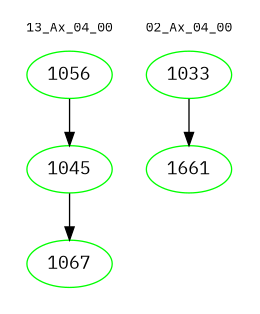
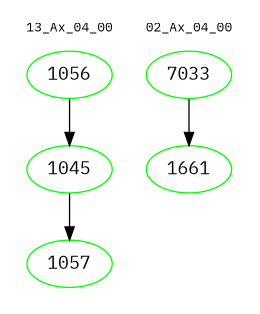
(189, 75) -> (189, 75)
(70, 264) -> (70, 264)
